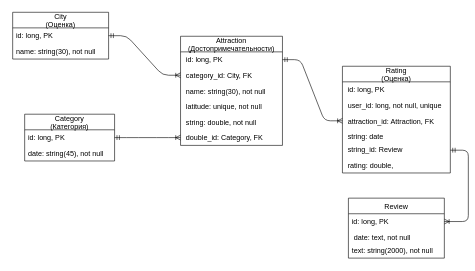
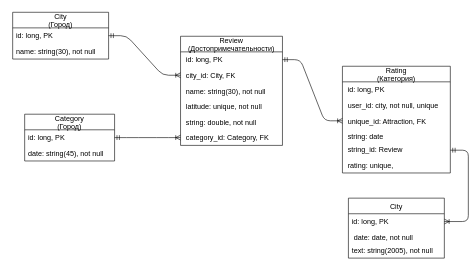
(60, 16) -> (60, 16)
(231, 40) -> (231, 40)
(396, 70) -> (396, 70)
(220, 76) -> (211, 76)
(398, 106) -> (398, 106)
(69, 118) -> (69, 118)
(398, 121) -> (389, 121)
(224, 138) -> (229, 138)
(371, 166) -> (371, 166)
(396, 206) -> (396, 206)
(385, 238) -> (385, 238)
(401, 251) -> (401, 251)
